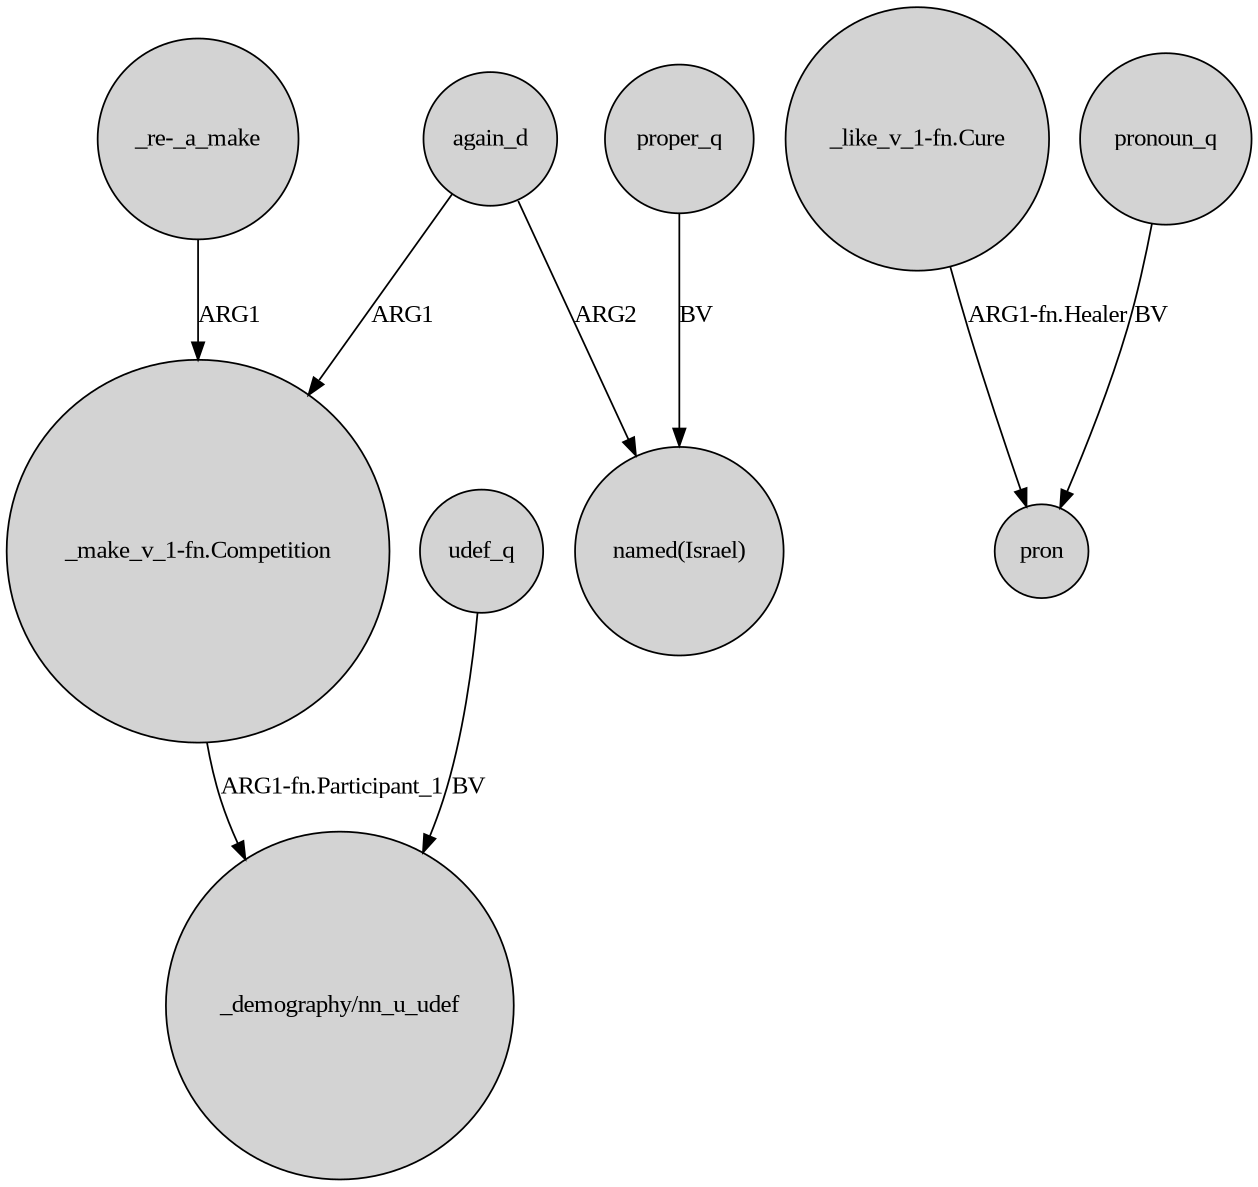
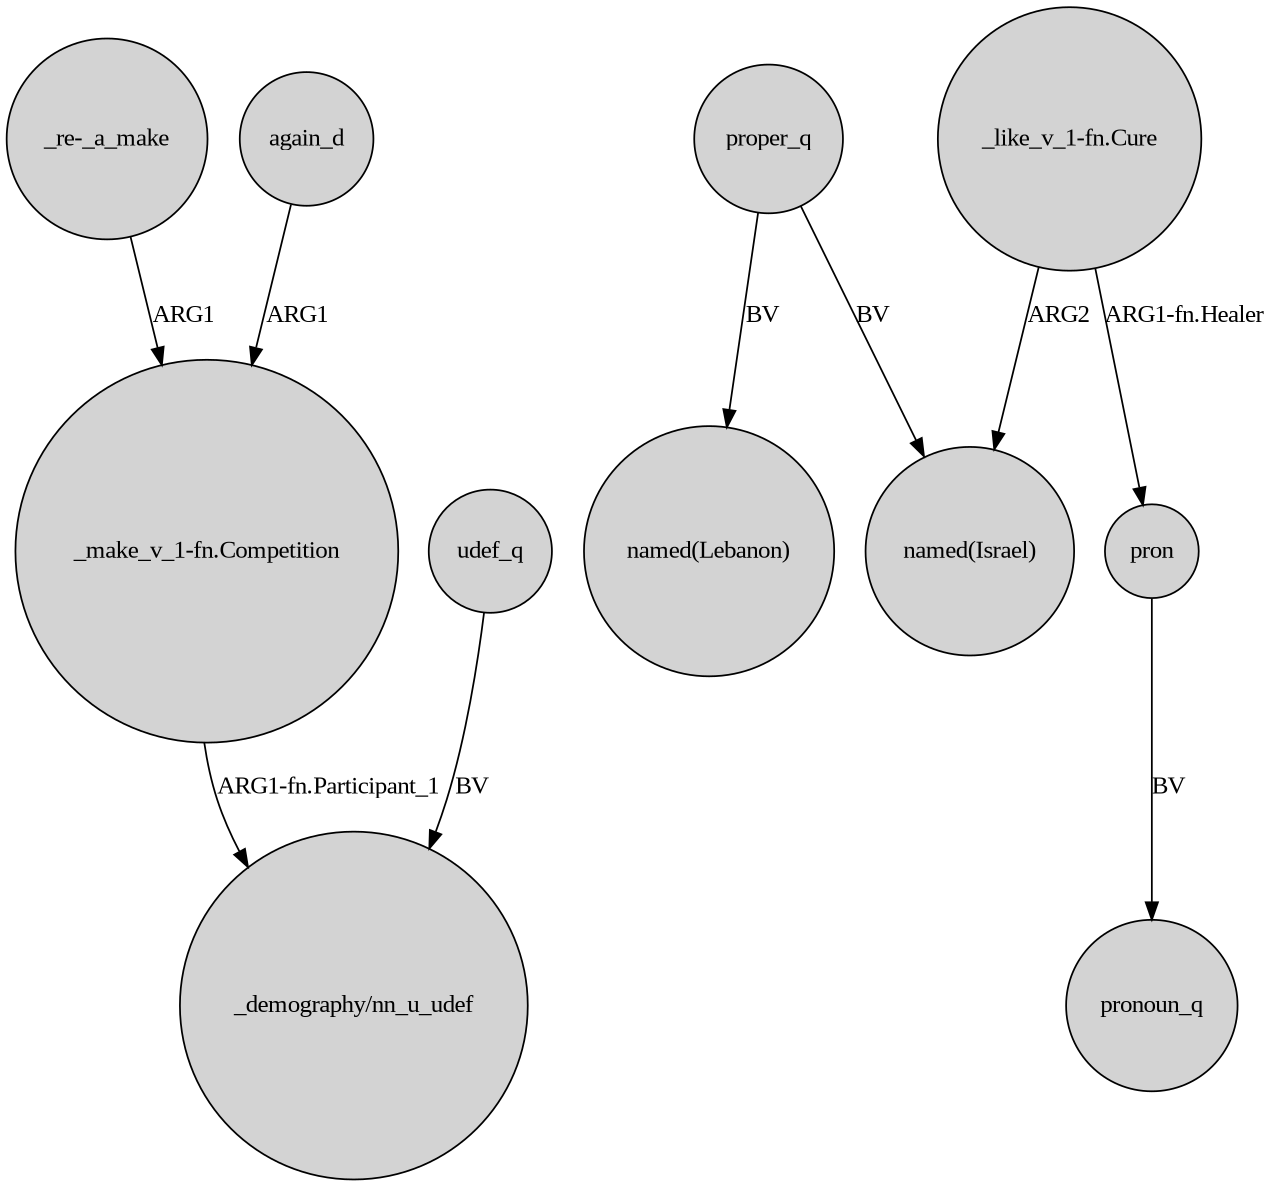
(573, 320) -> (1019, 350)
(1118, 360) -> (1152, 750)
none -> (709, 551)
